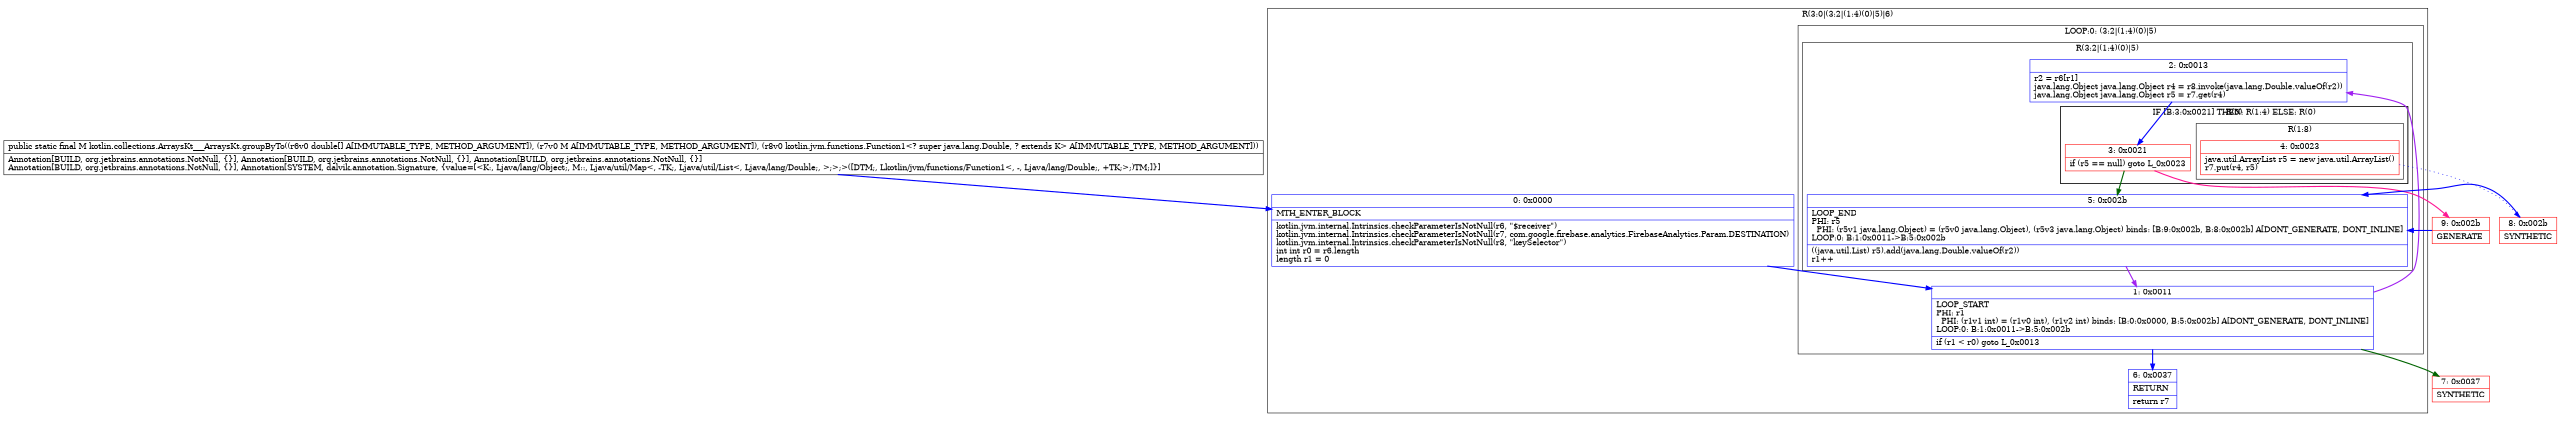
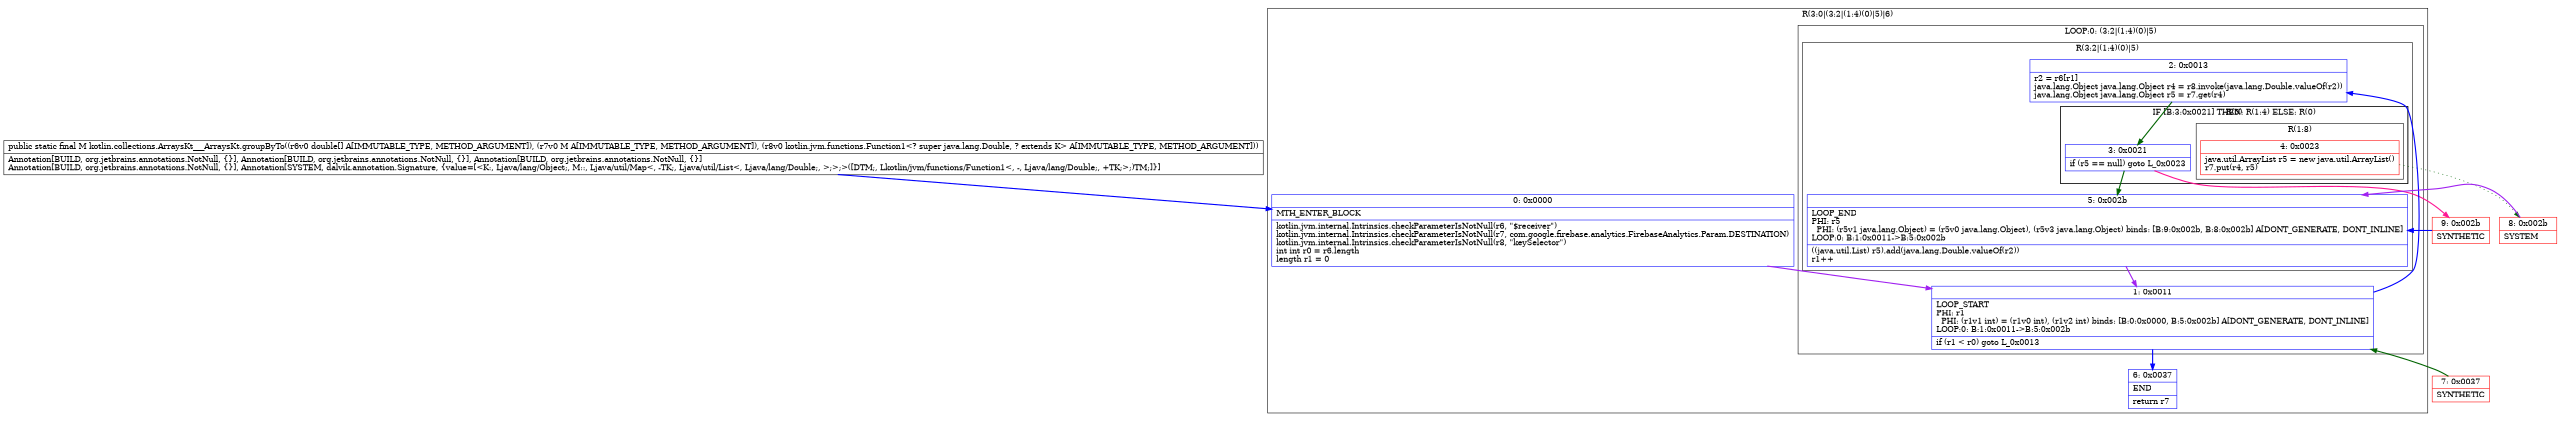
(2157, 121) -> (2157, 121)
(2128, 158) -> (2128, 158)
(2462, 180) -> (2462, 180)
(2418, 183) -> (2418, 183)
(2450, 187) -> (2450, 187)
(2460, 237) -> (2461, 237)
(2528, 237) -> (2521, 237)
(1847, 277) -> (1847, 277)
(2398, 360) -> (2413, 362)
(2151, 388) -> (2142, 388)
